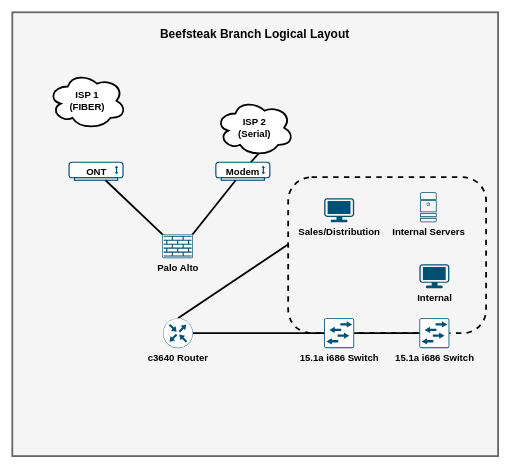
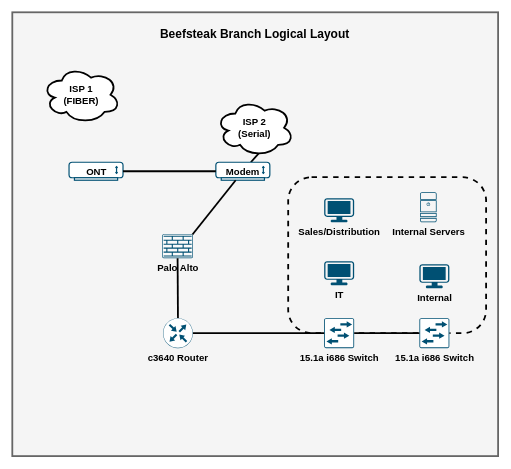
(87, 101) -> (81, 95)
(134, 207) -> (170, 171)
none -> (339, 273)
(233, 282) -> (178, 288)
